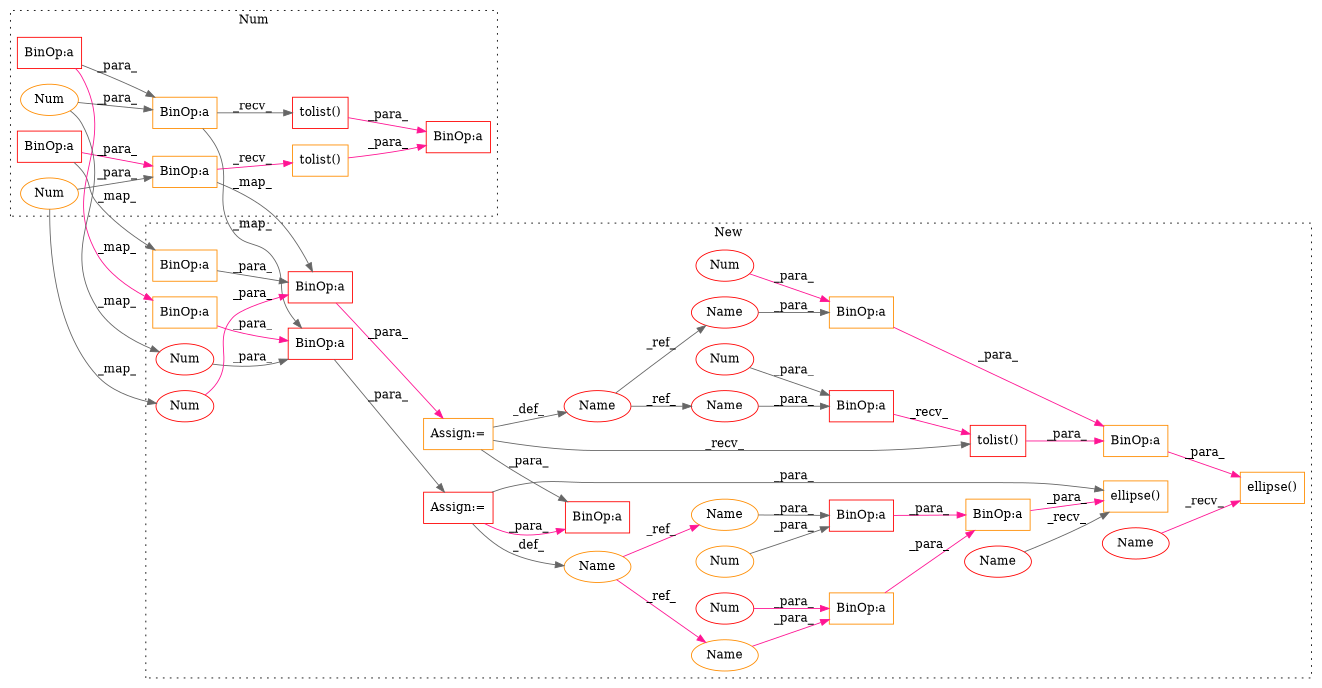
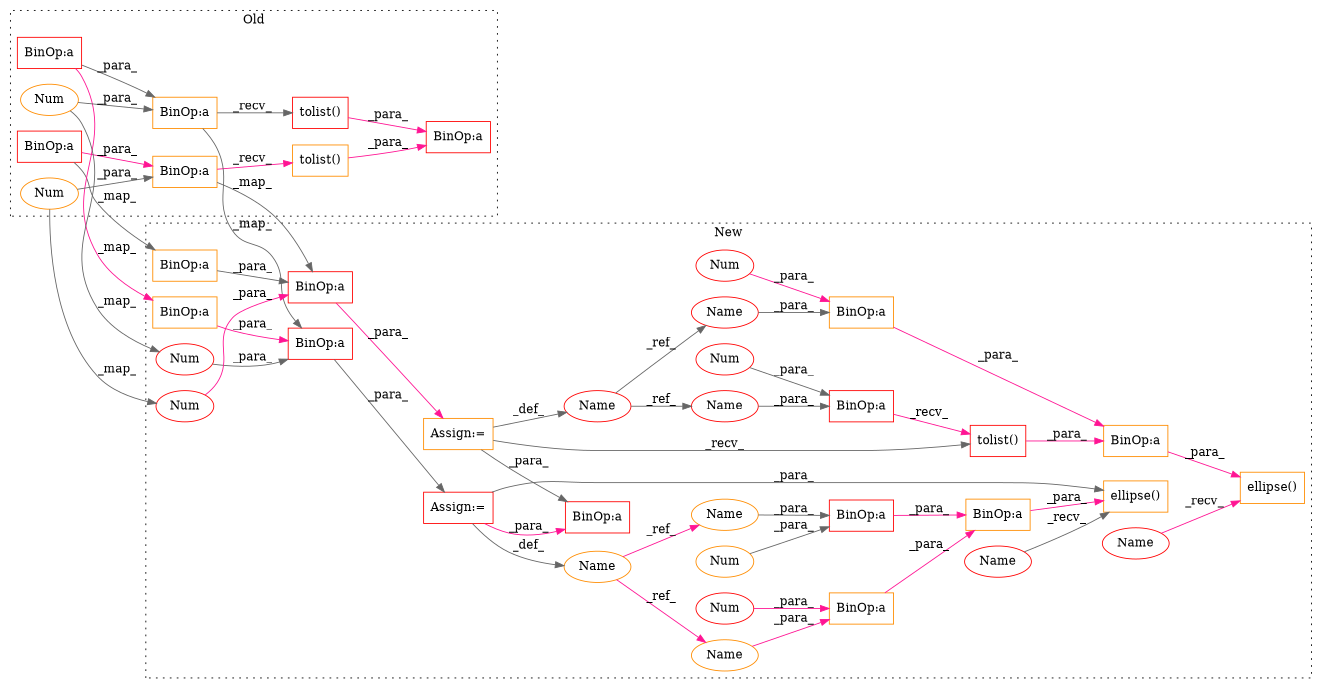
(254, 20) -> (254, 20)
